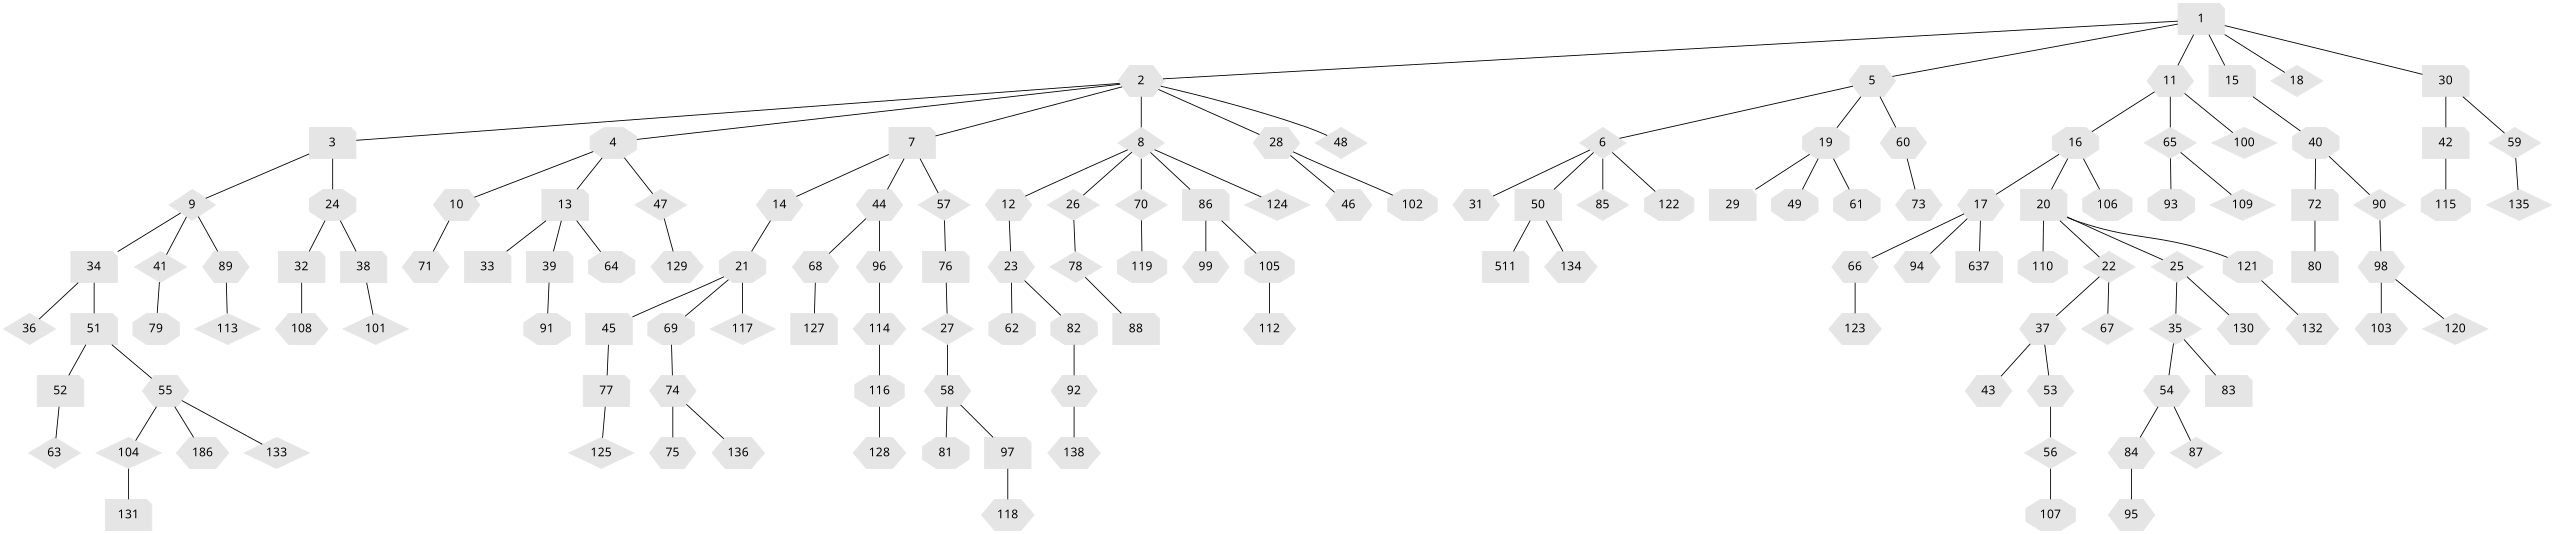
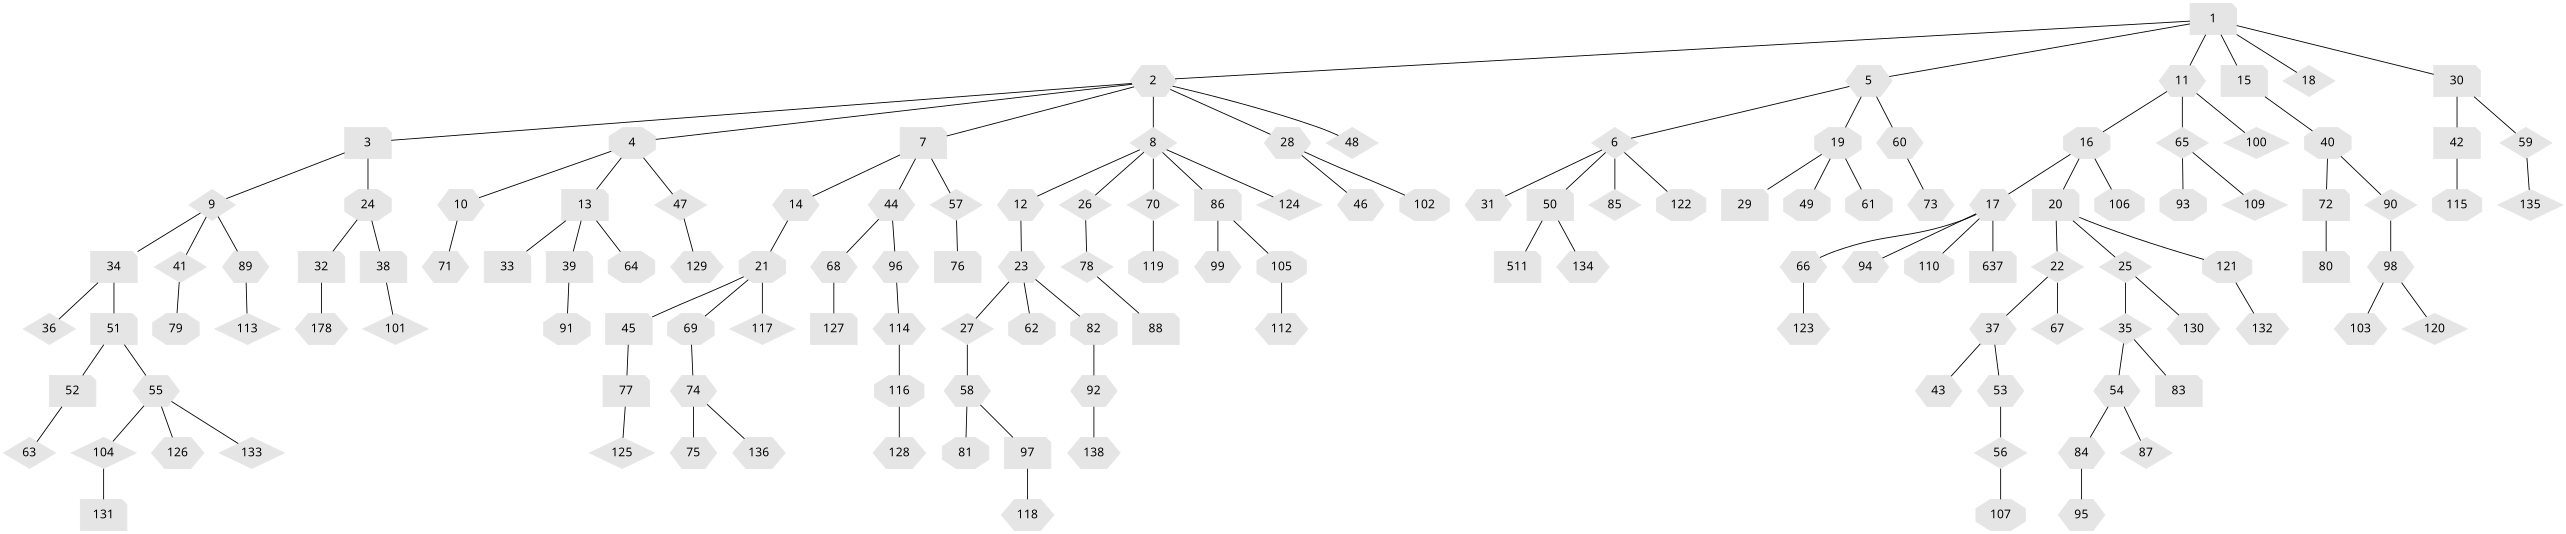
(2043, 236) -> (1961, 236)
(947, 298) -> (992, 300)
(302, 329) -> (321, 329)
(203, 453) -> (178, 453)
